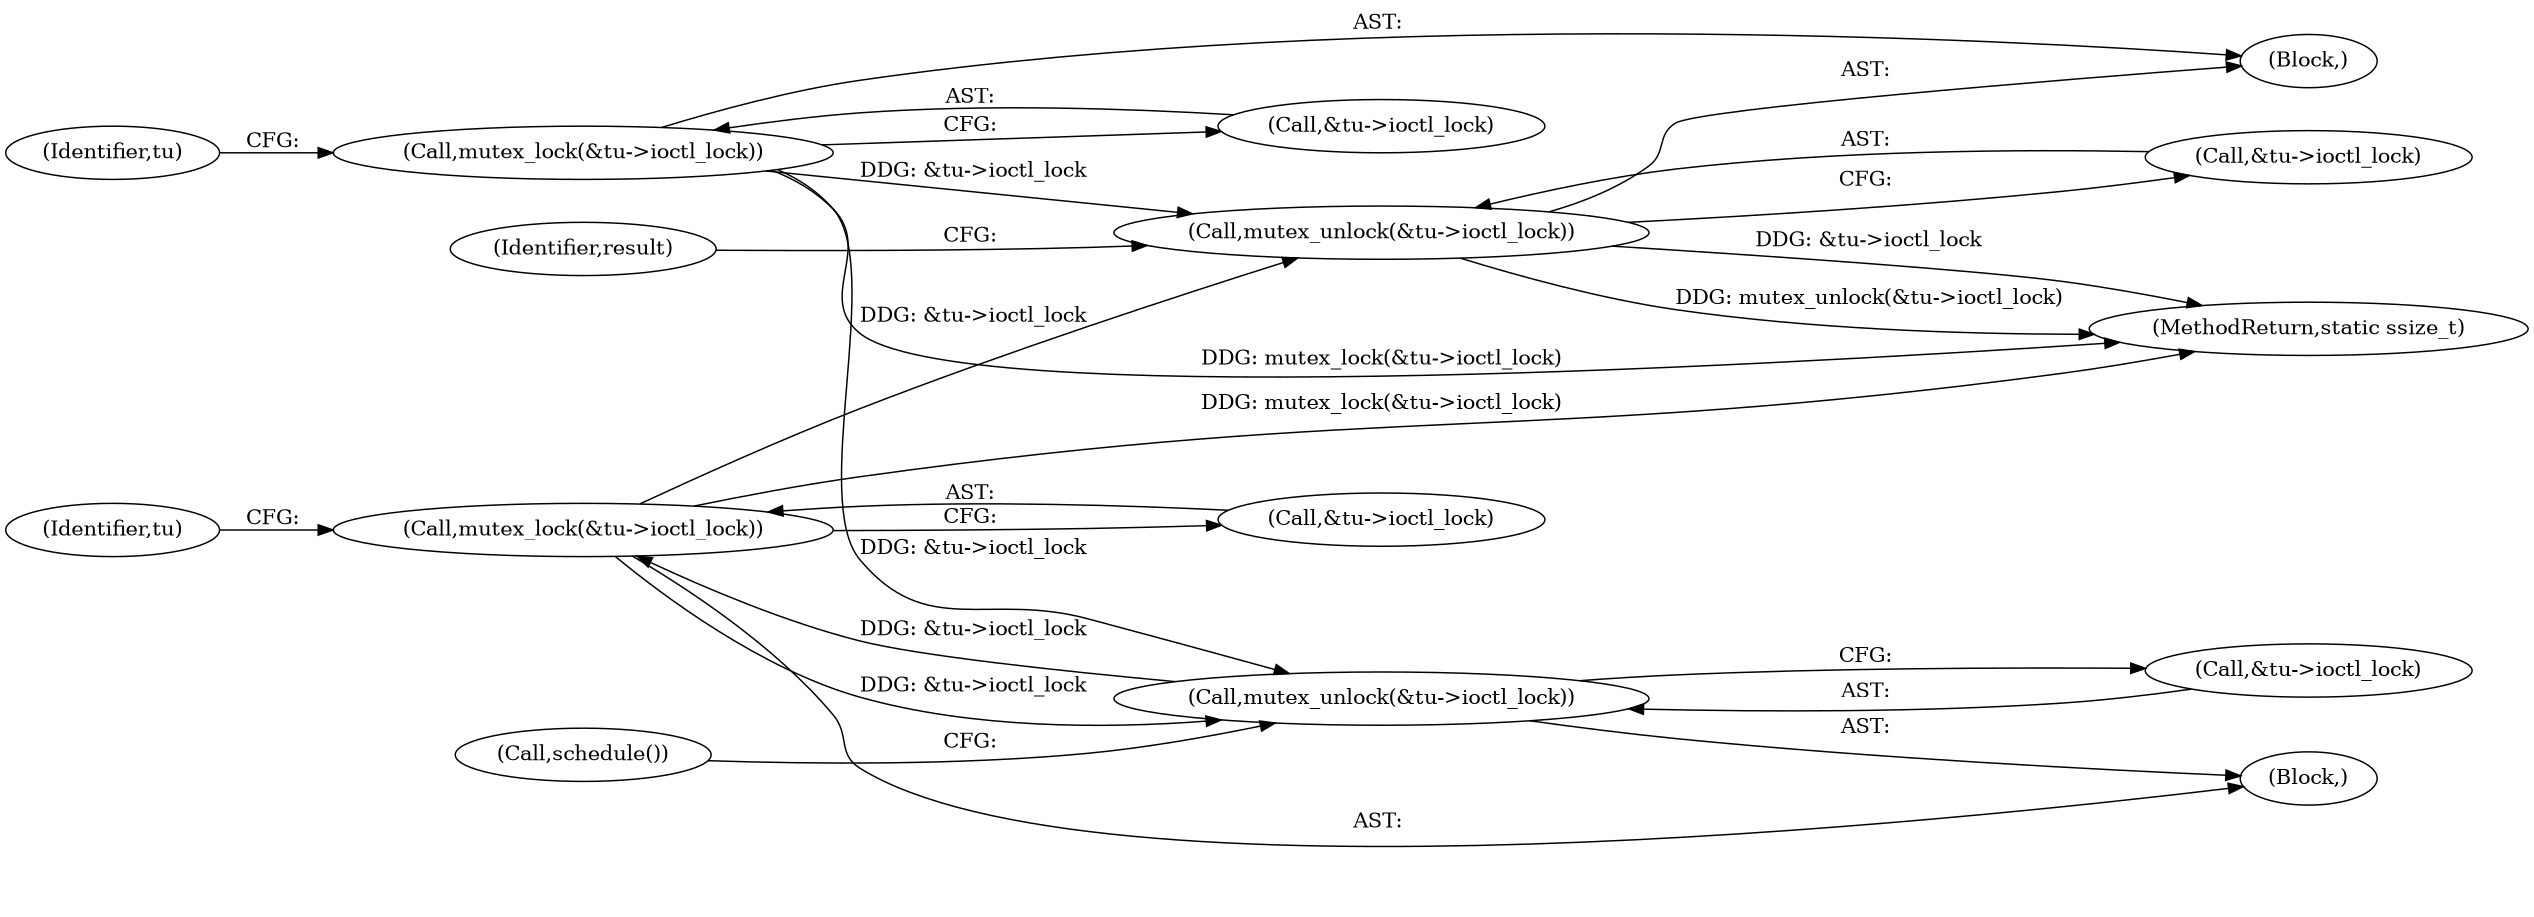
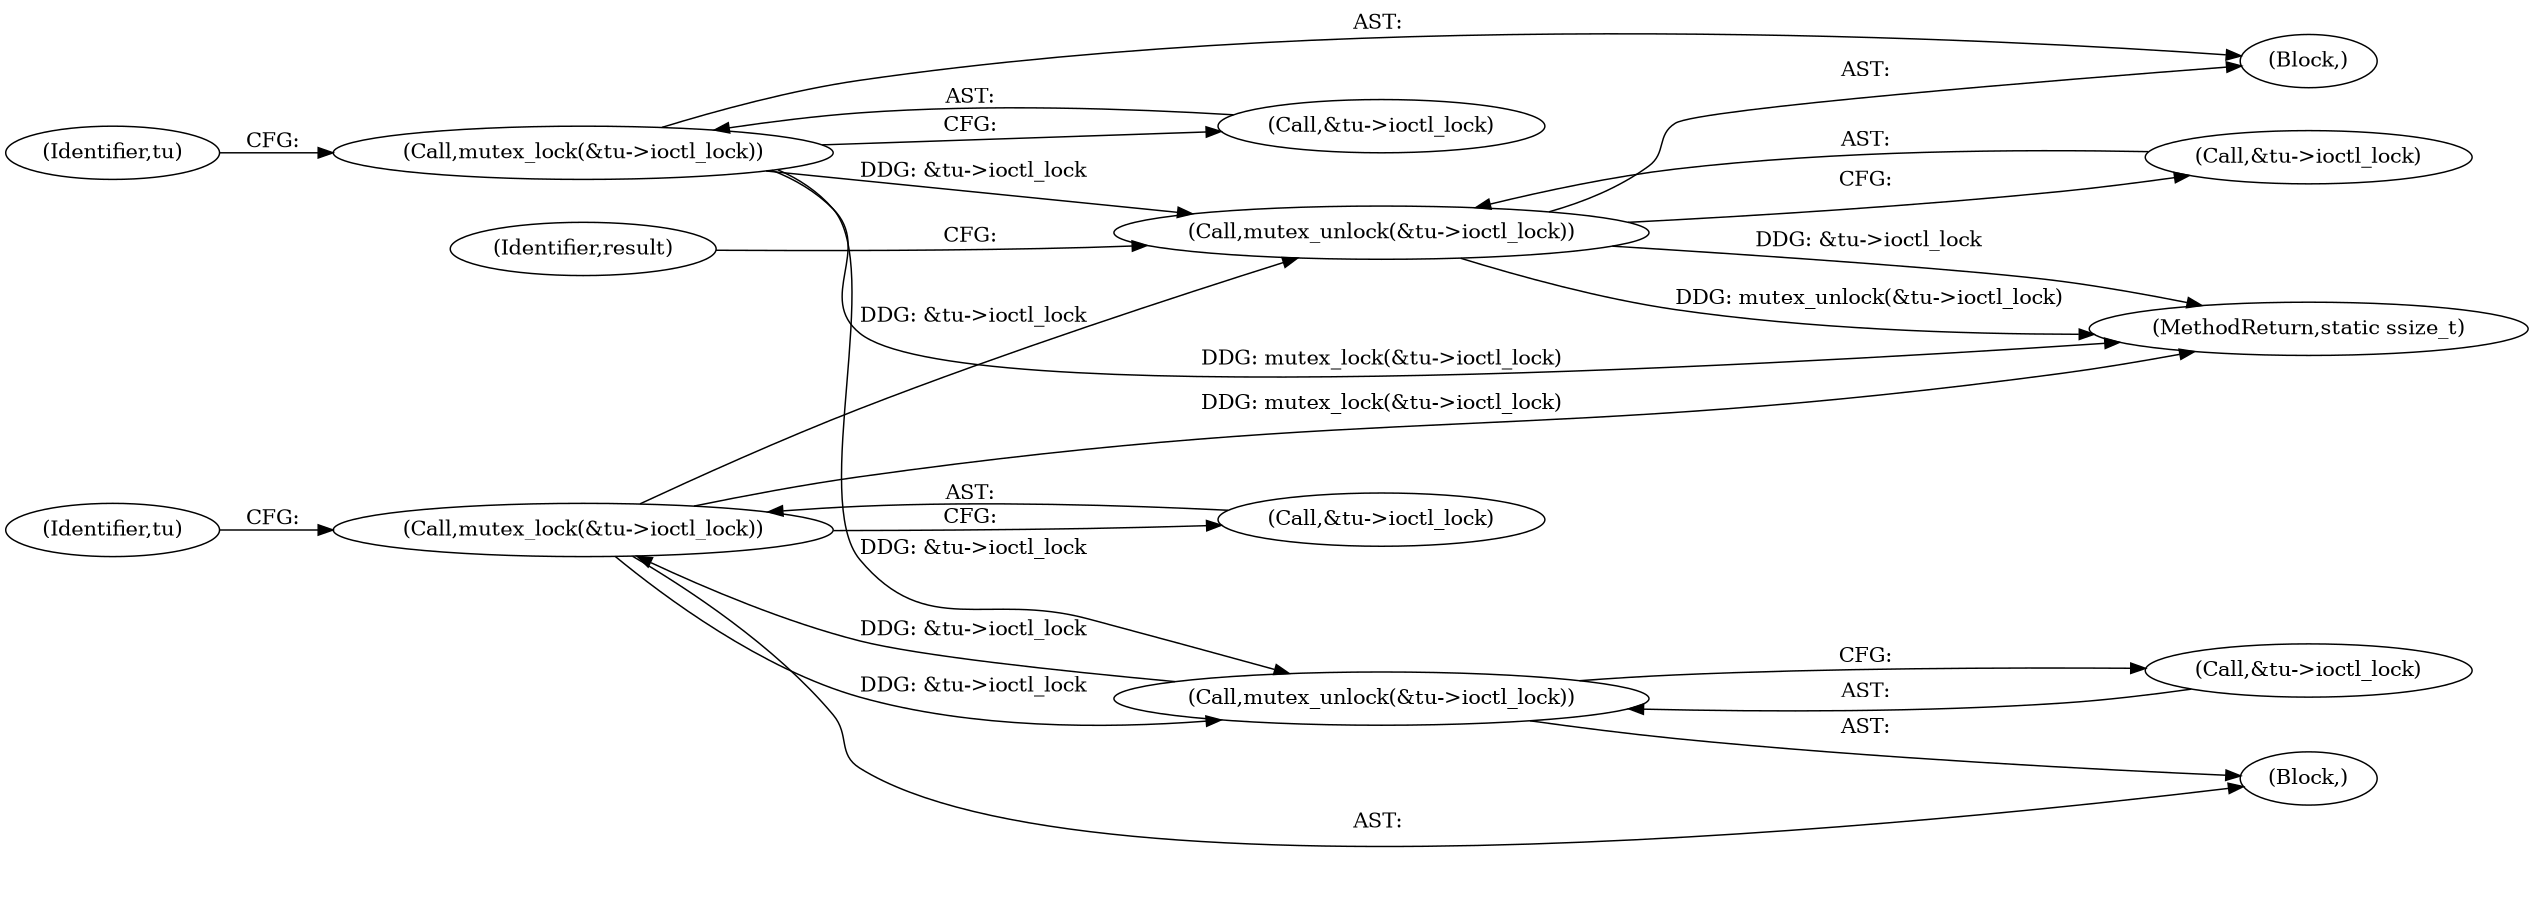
(583, 755) -> none
